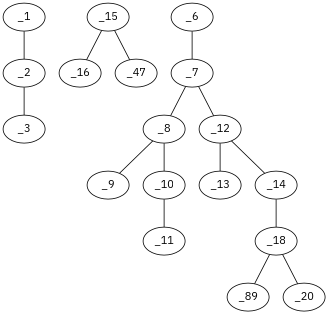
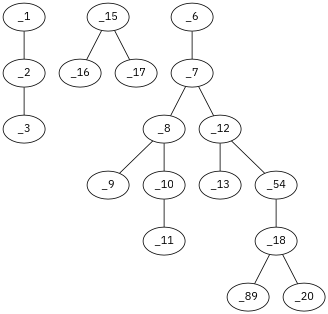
(136, 73) -> (136, 73)
(276, 185) -> (276, 185)
